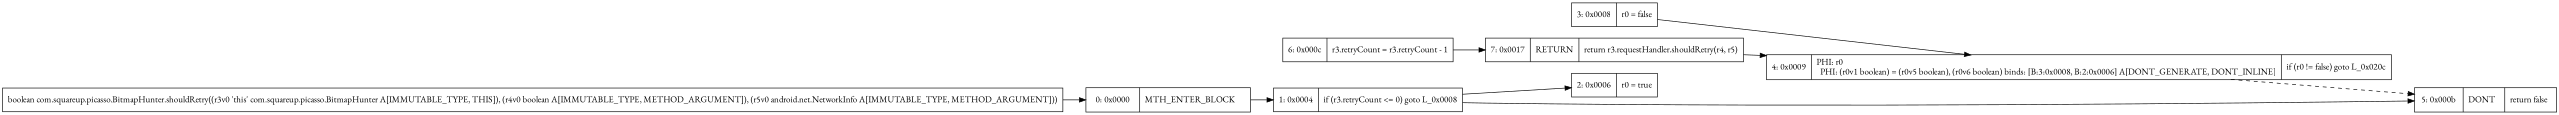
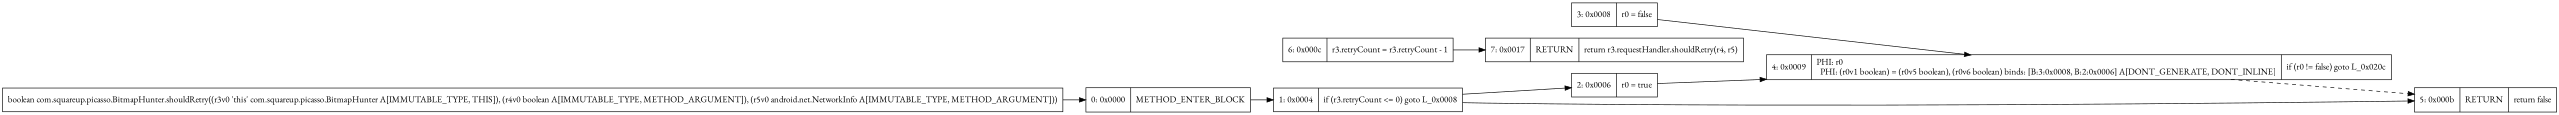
(1752, 55) -> (1709, 82)
(1190, 100) -> (1191, 100)
(2482, 100) -> (2484, 100)
